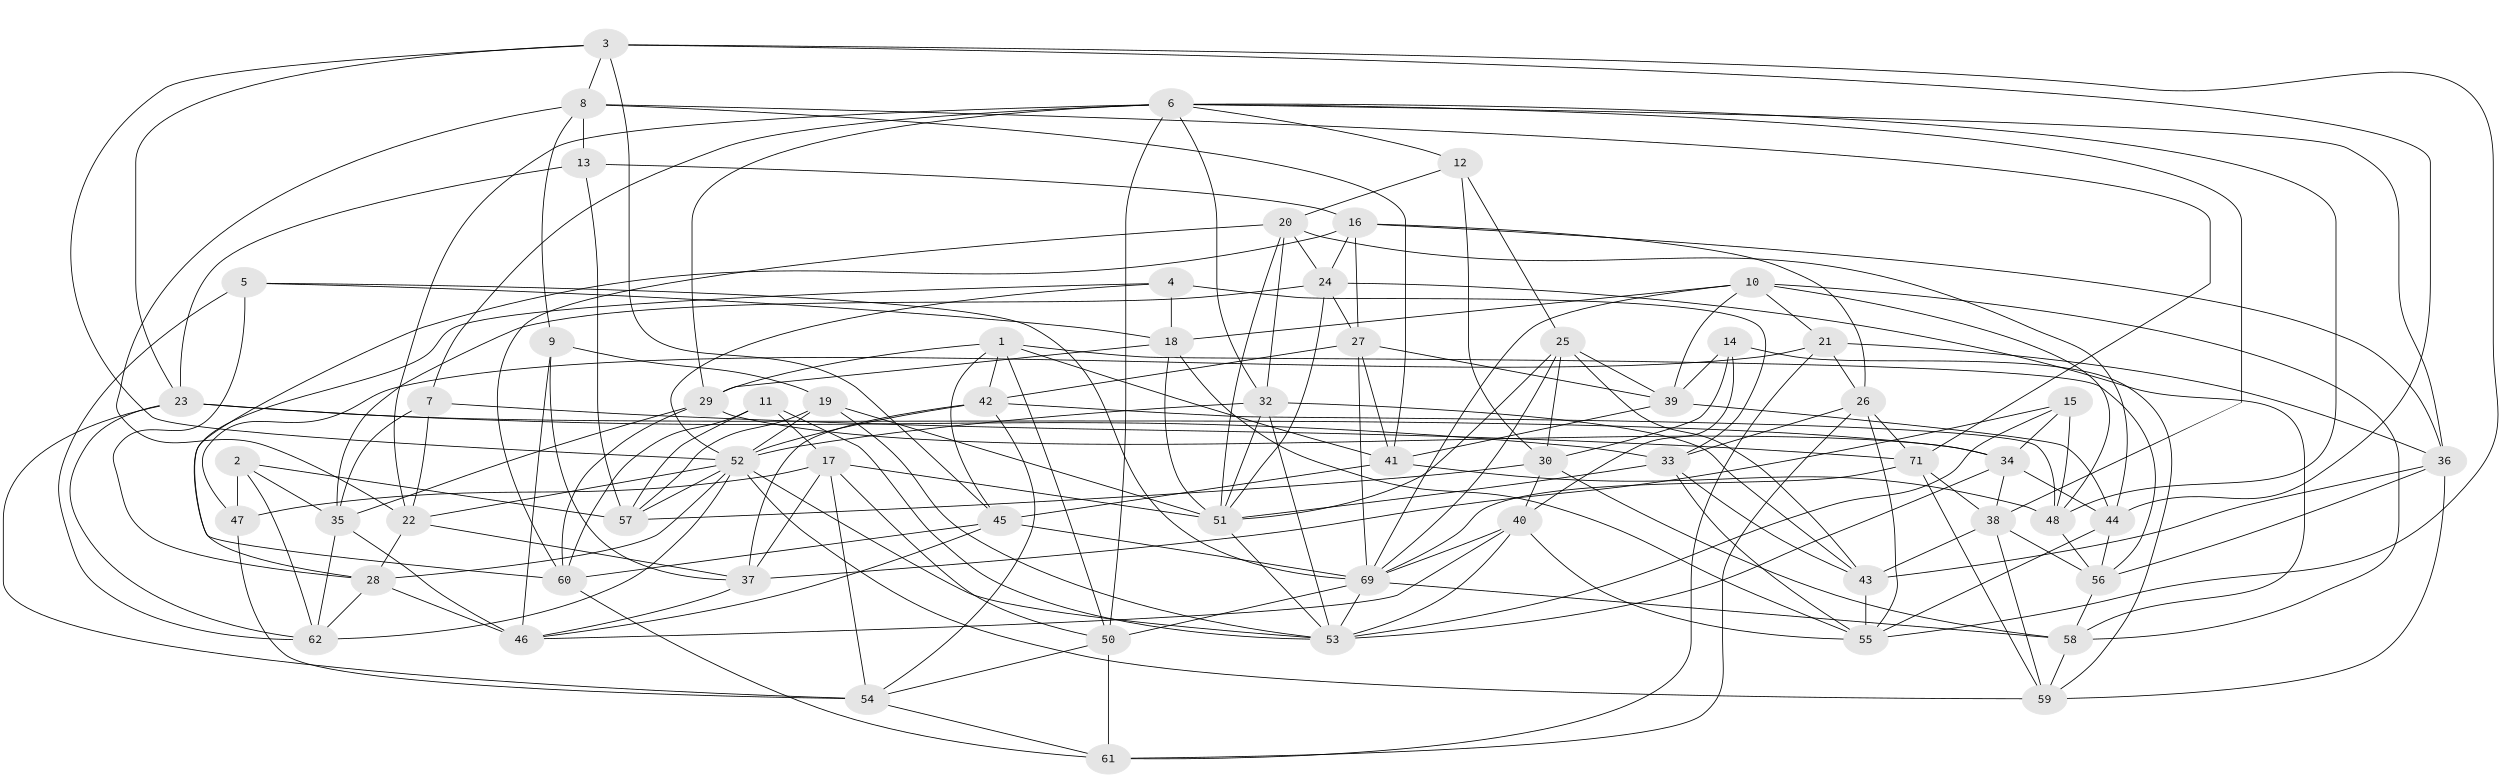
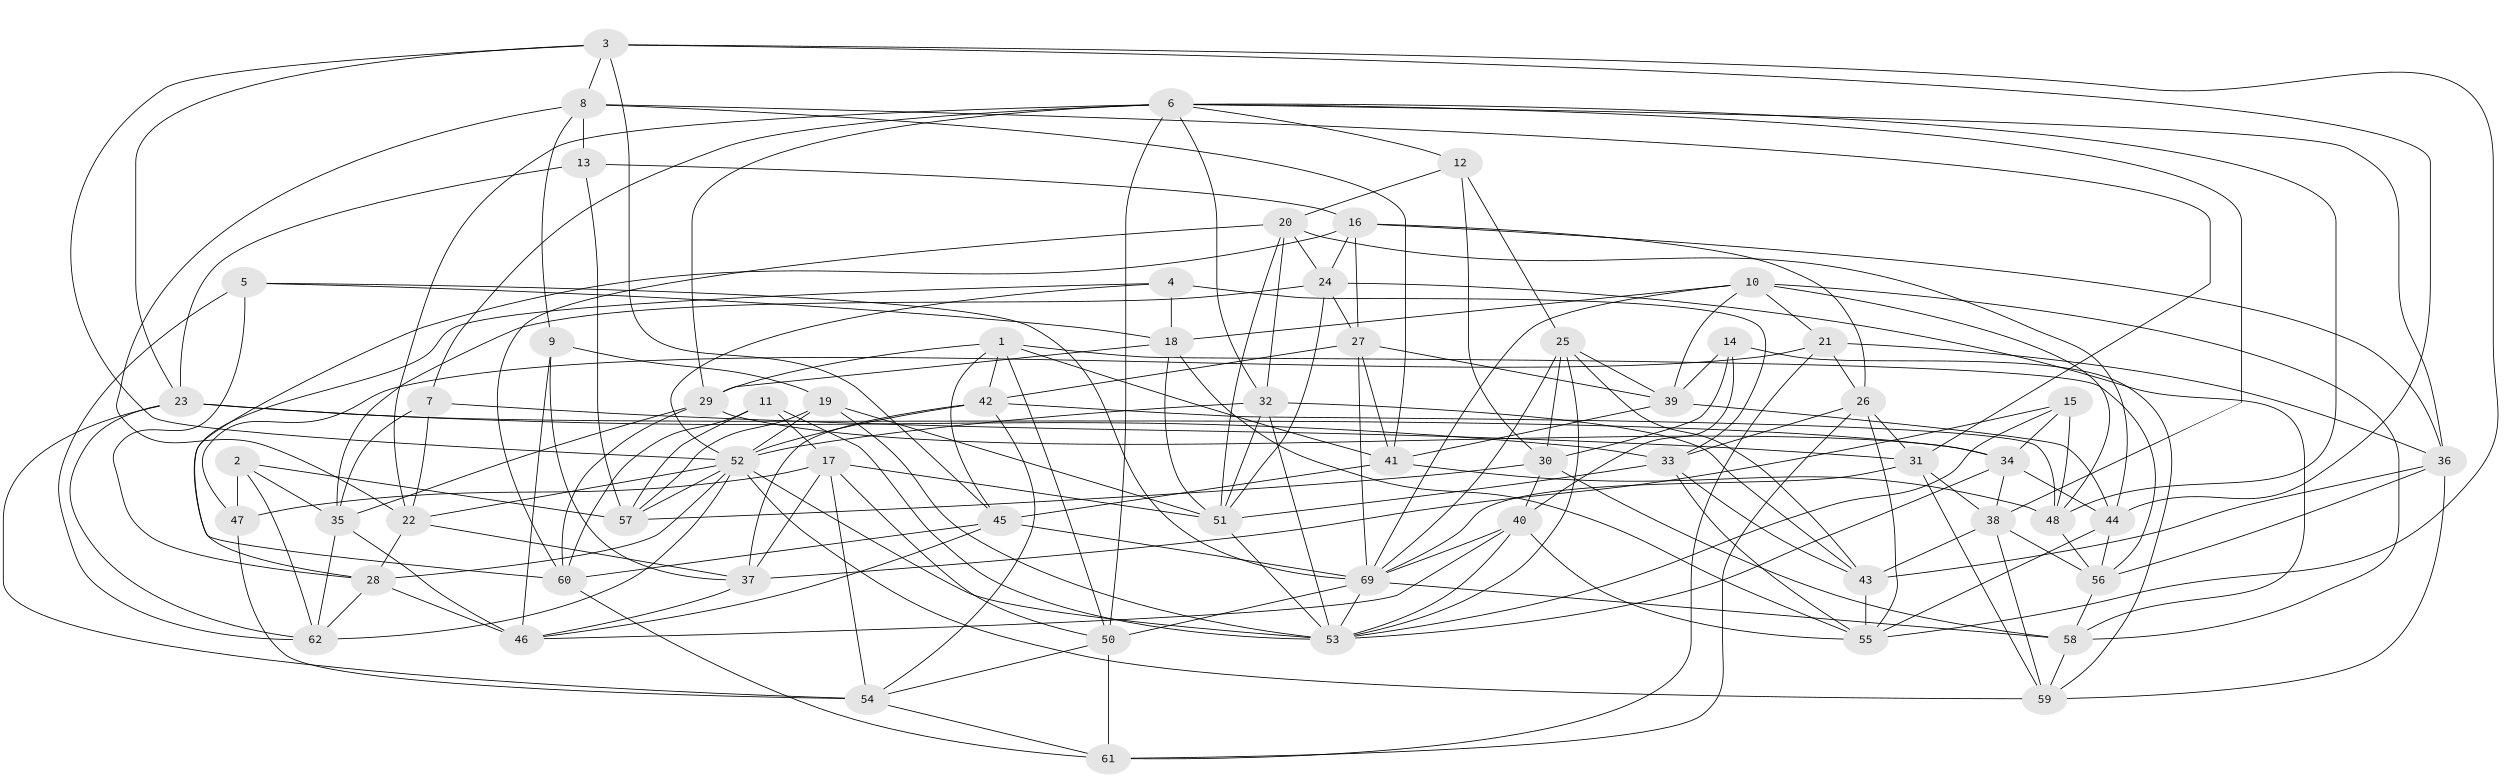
(1440, 461) -> (1538, 551)
(1916, 461) -> (1916, 461)
